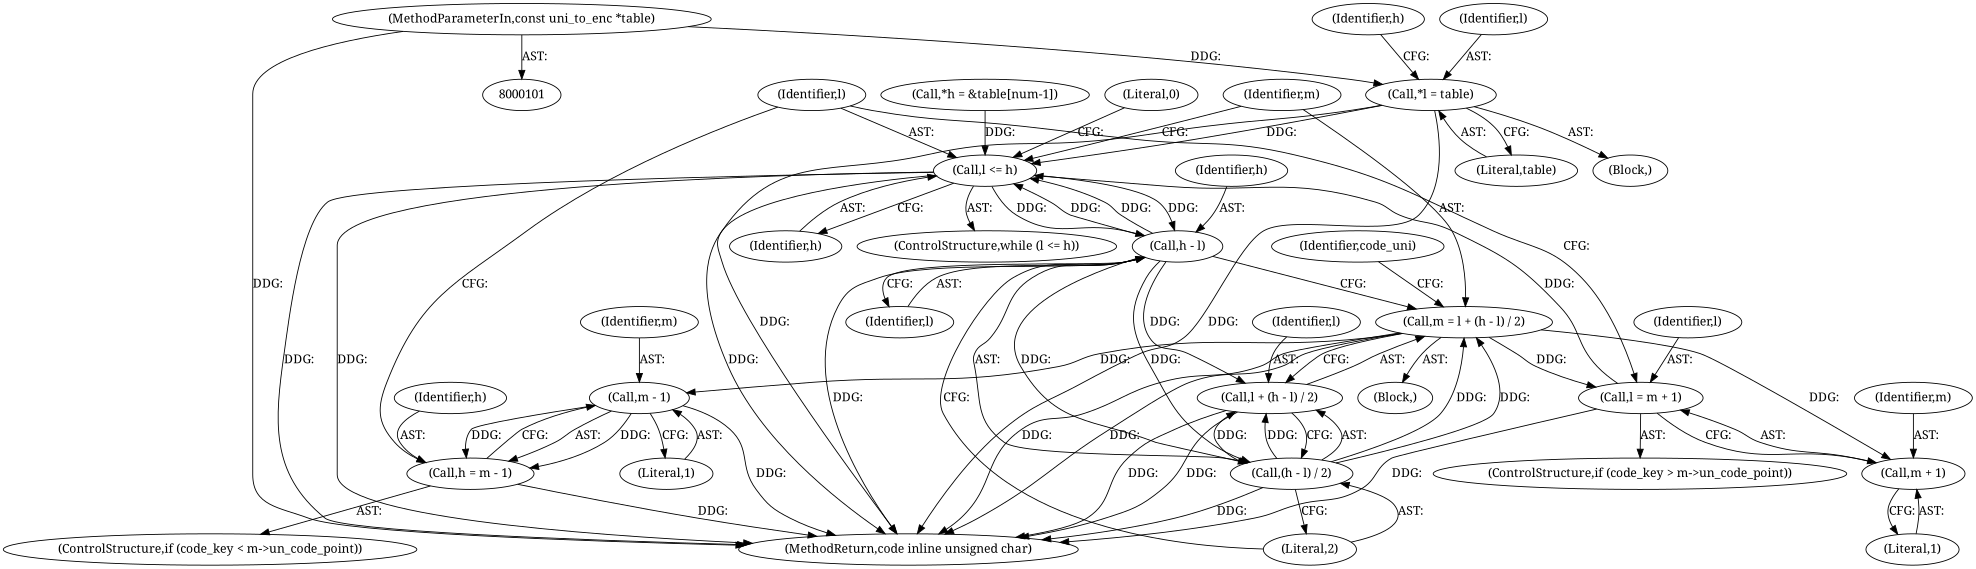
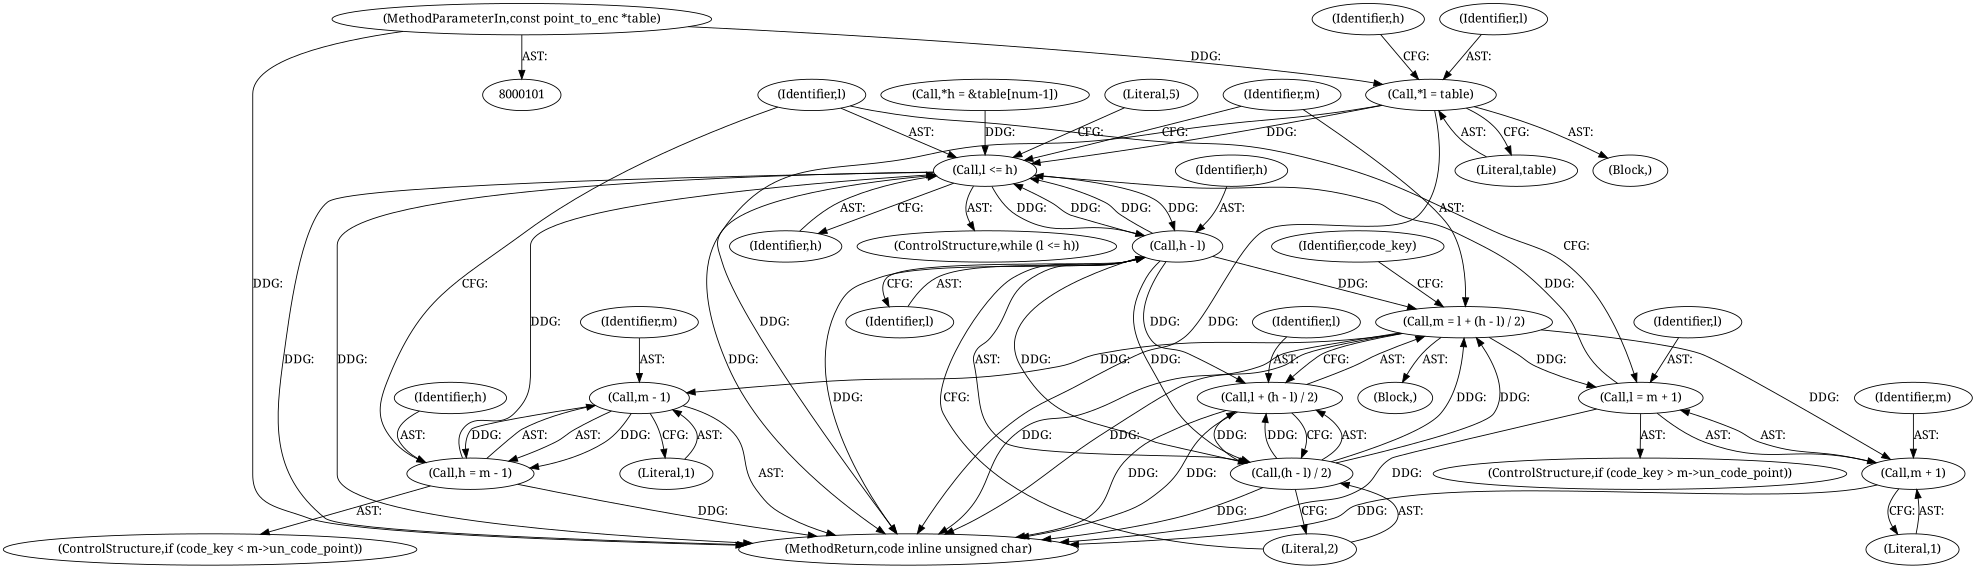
(522, 19) -> (522, 19)
(1151, 95) -> (1151, 95)
none -> (596, 214)
(1358, 246) -> (1358, 246)
(1355, 284) -> (1355, 284)
(537, 436) -> (537, 436)
(1720, 436) -> (1720, 436)
(773, 474) -> (773, 474)
none -> (1475, 492)
